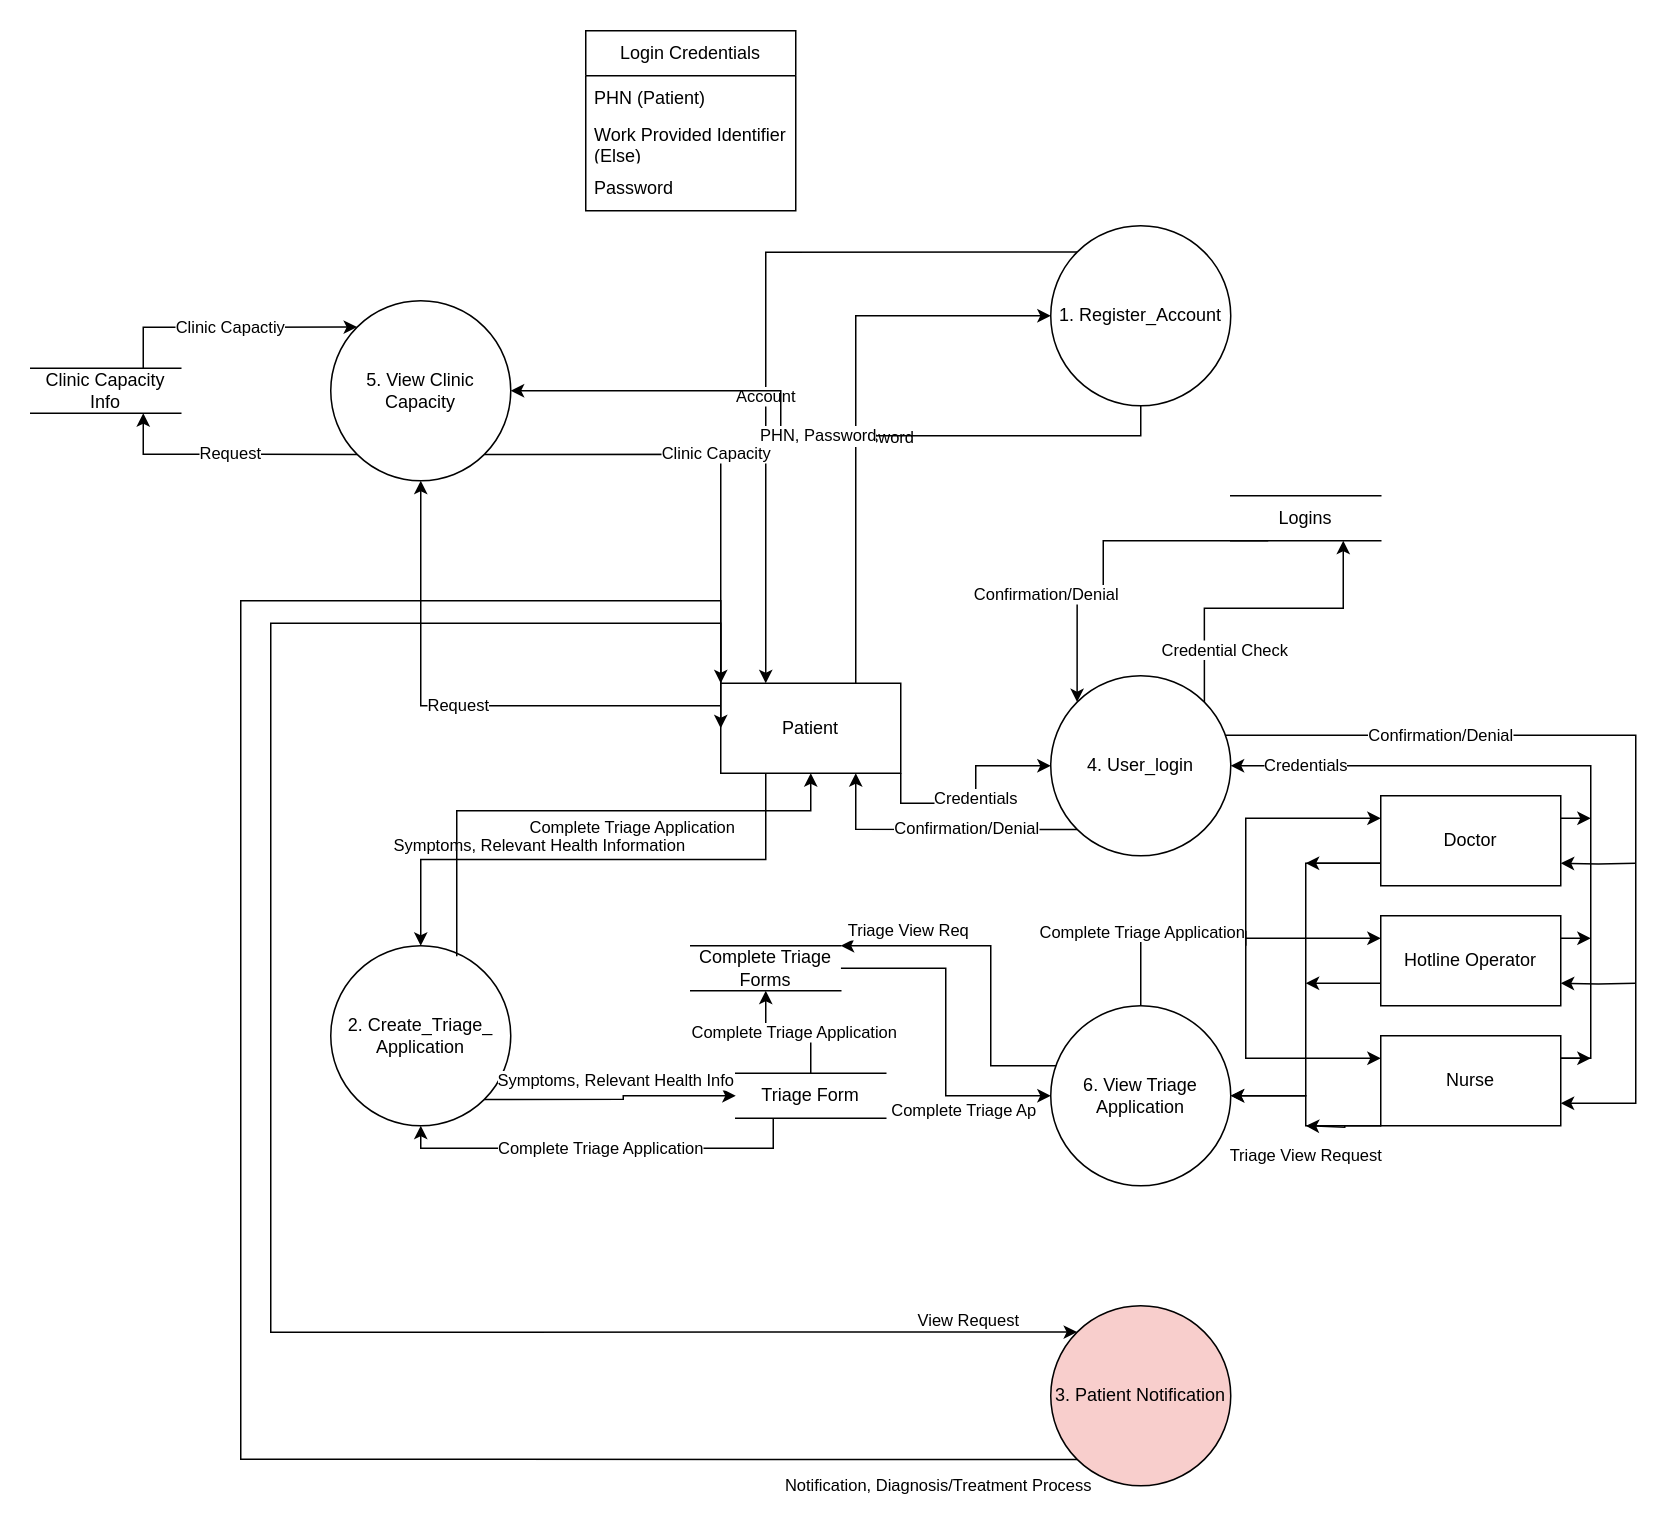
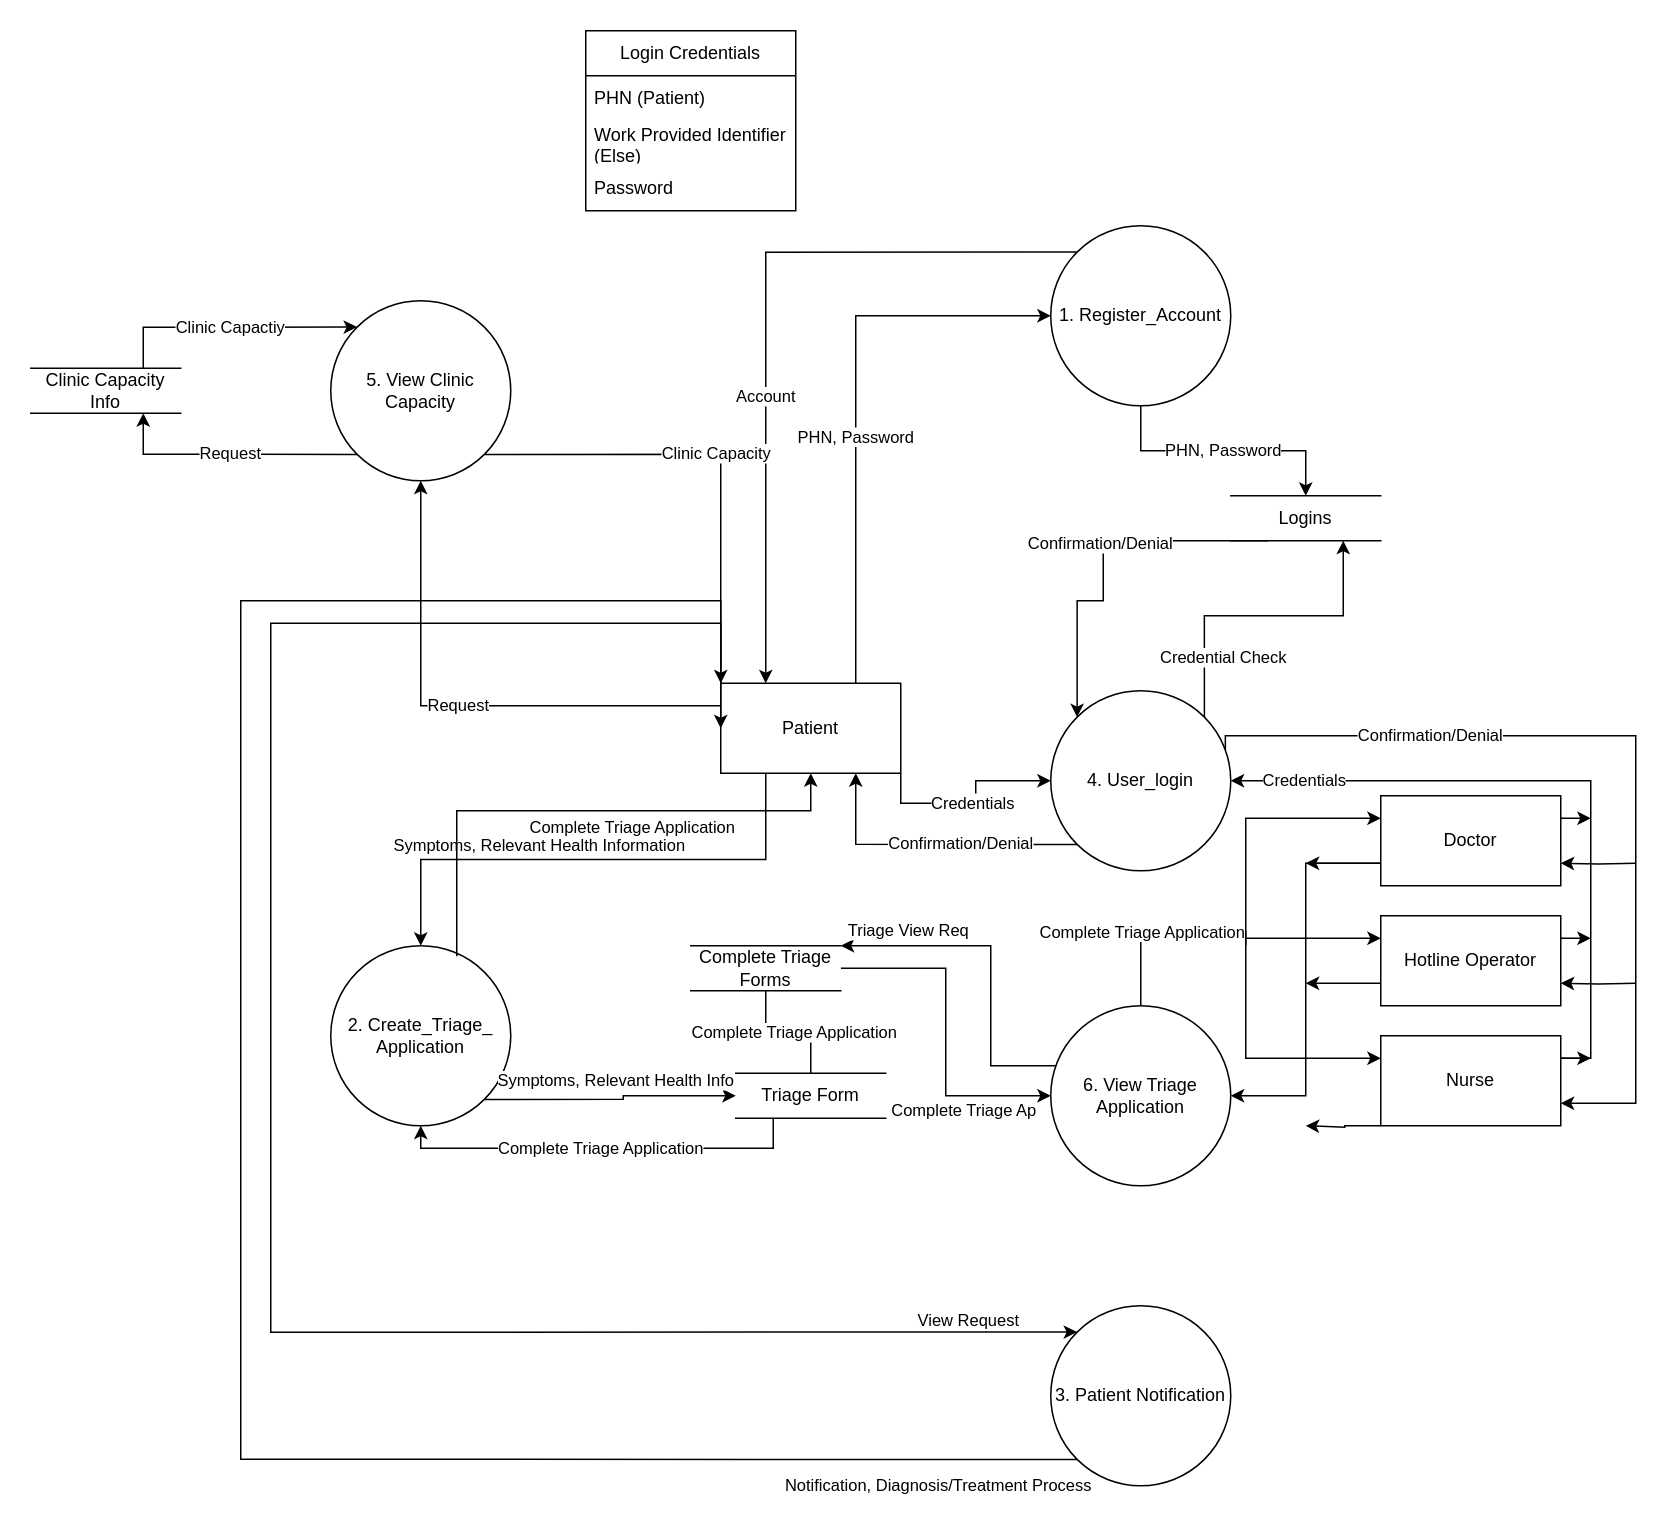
(810, 436) -> (1274, 451)
(1141, 766) -> (1141, 781)
(766, 1002) -> (766, 998)
(1306, 1112) -> none
(1141, 1396) -> (1141, 1396)
